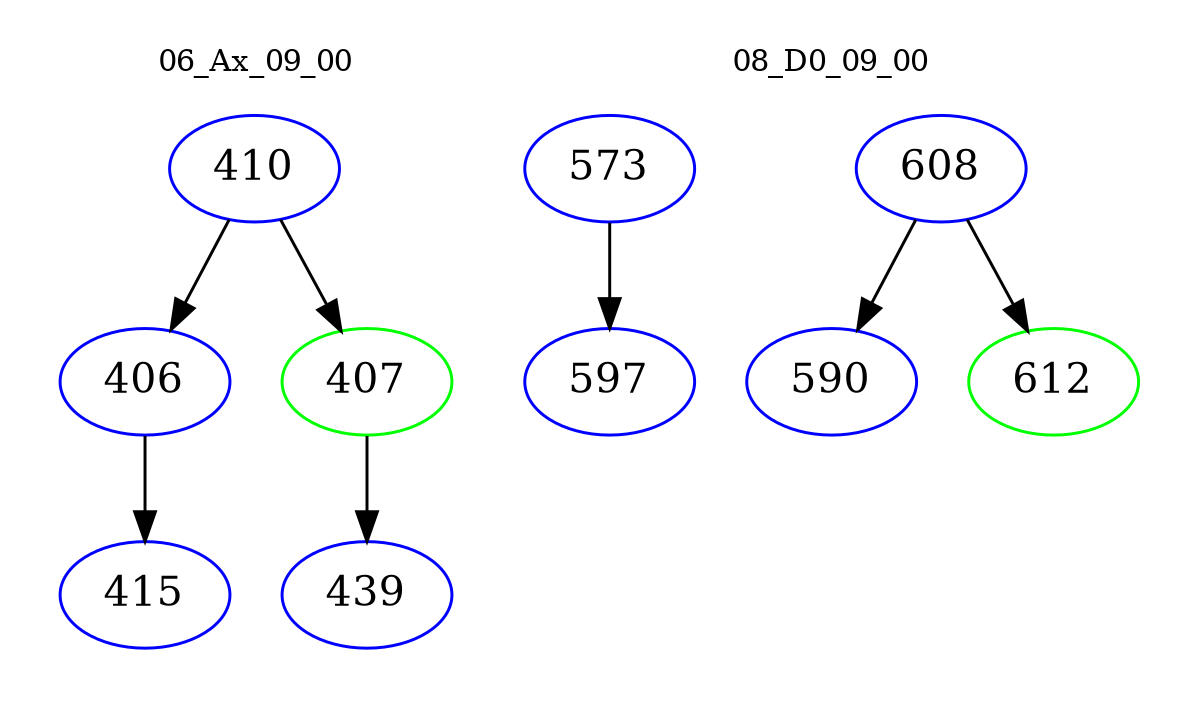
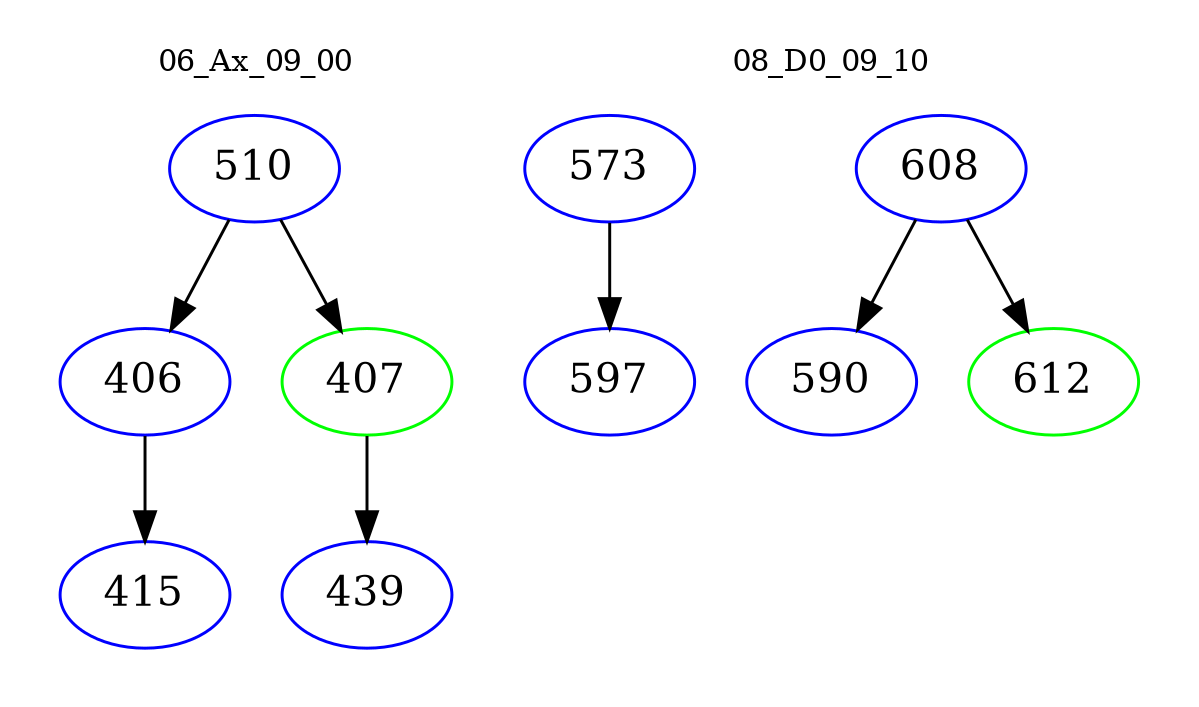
(832, 64) -> (832, 64)
(255, 169) -> (255, 169)
